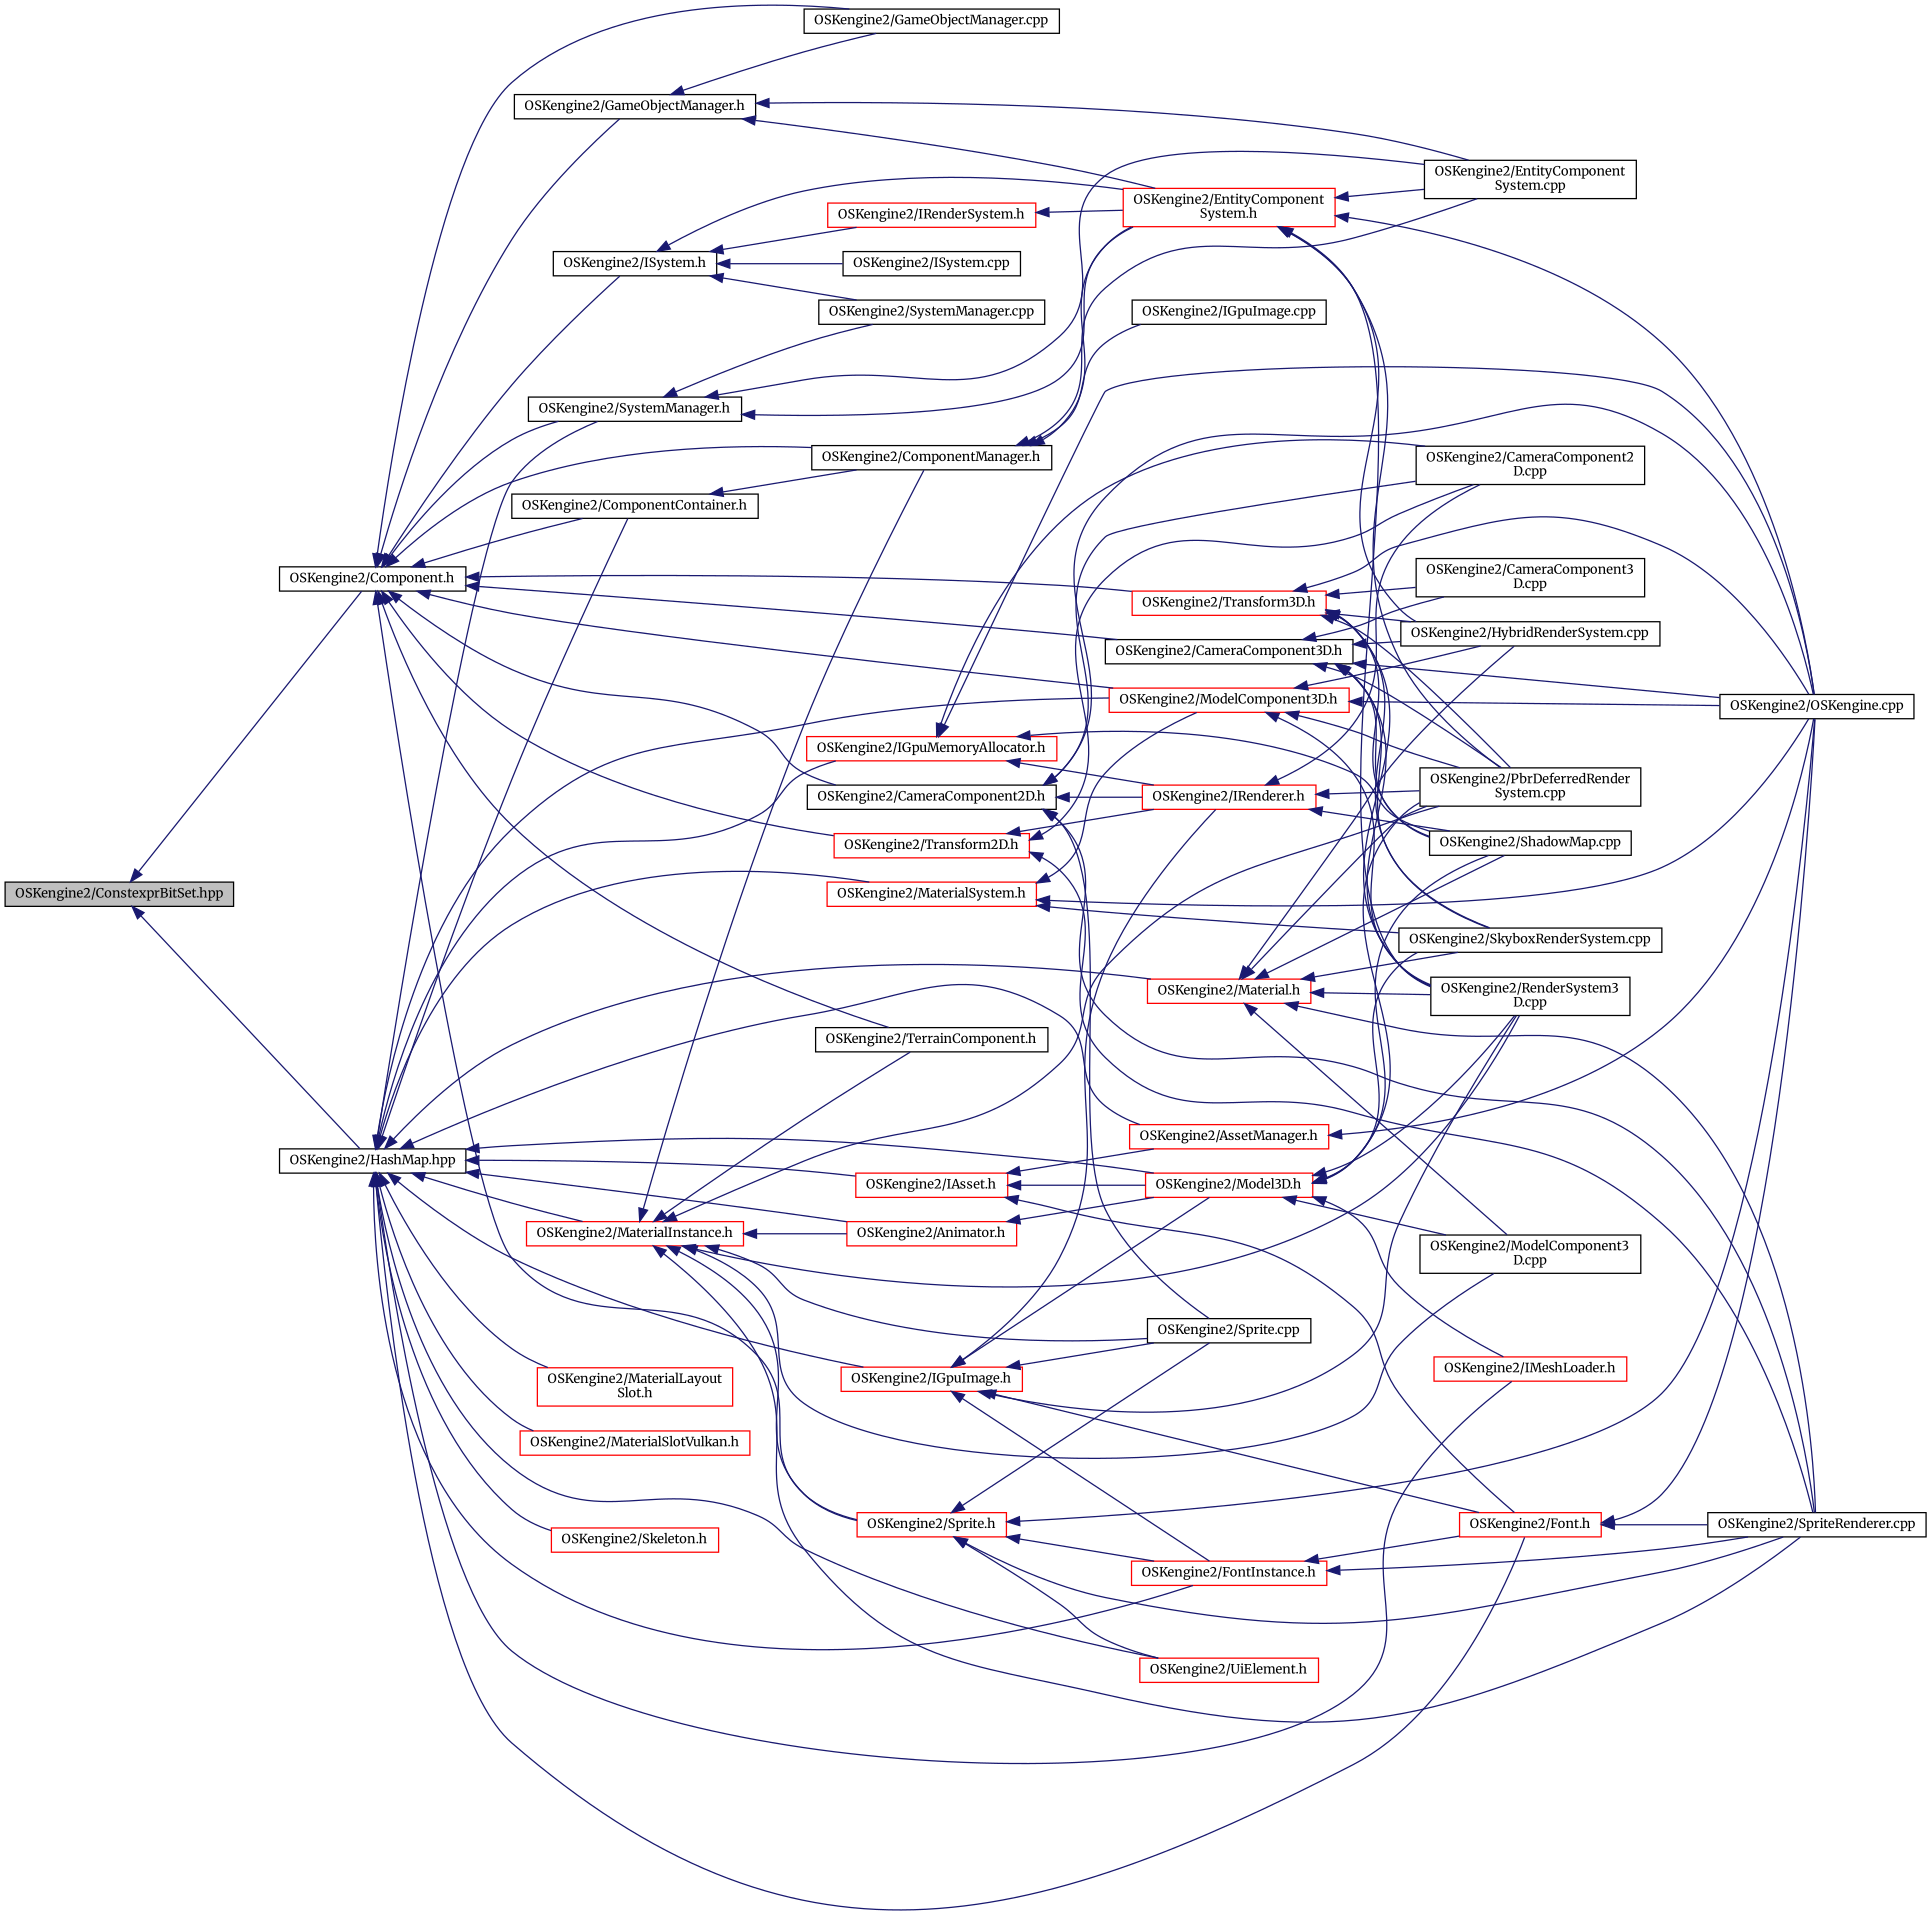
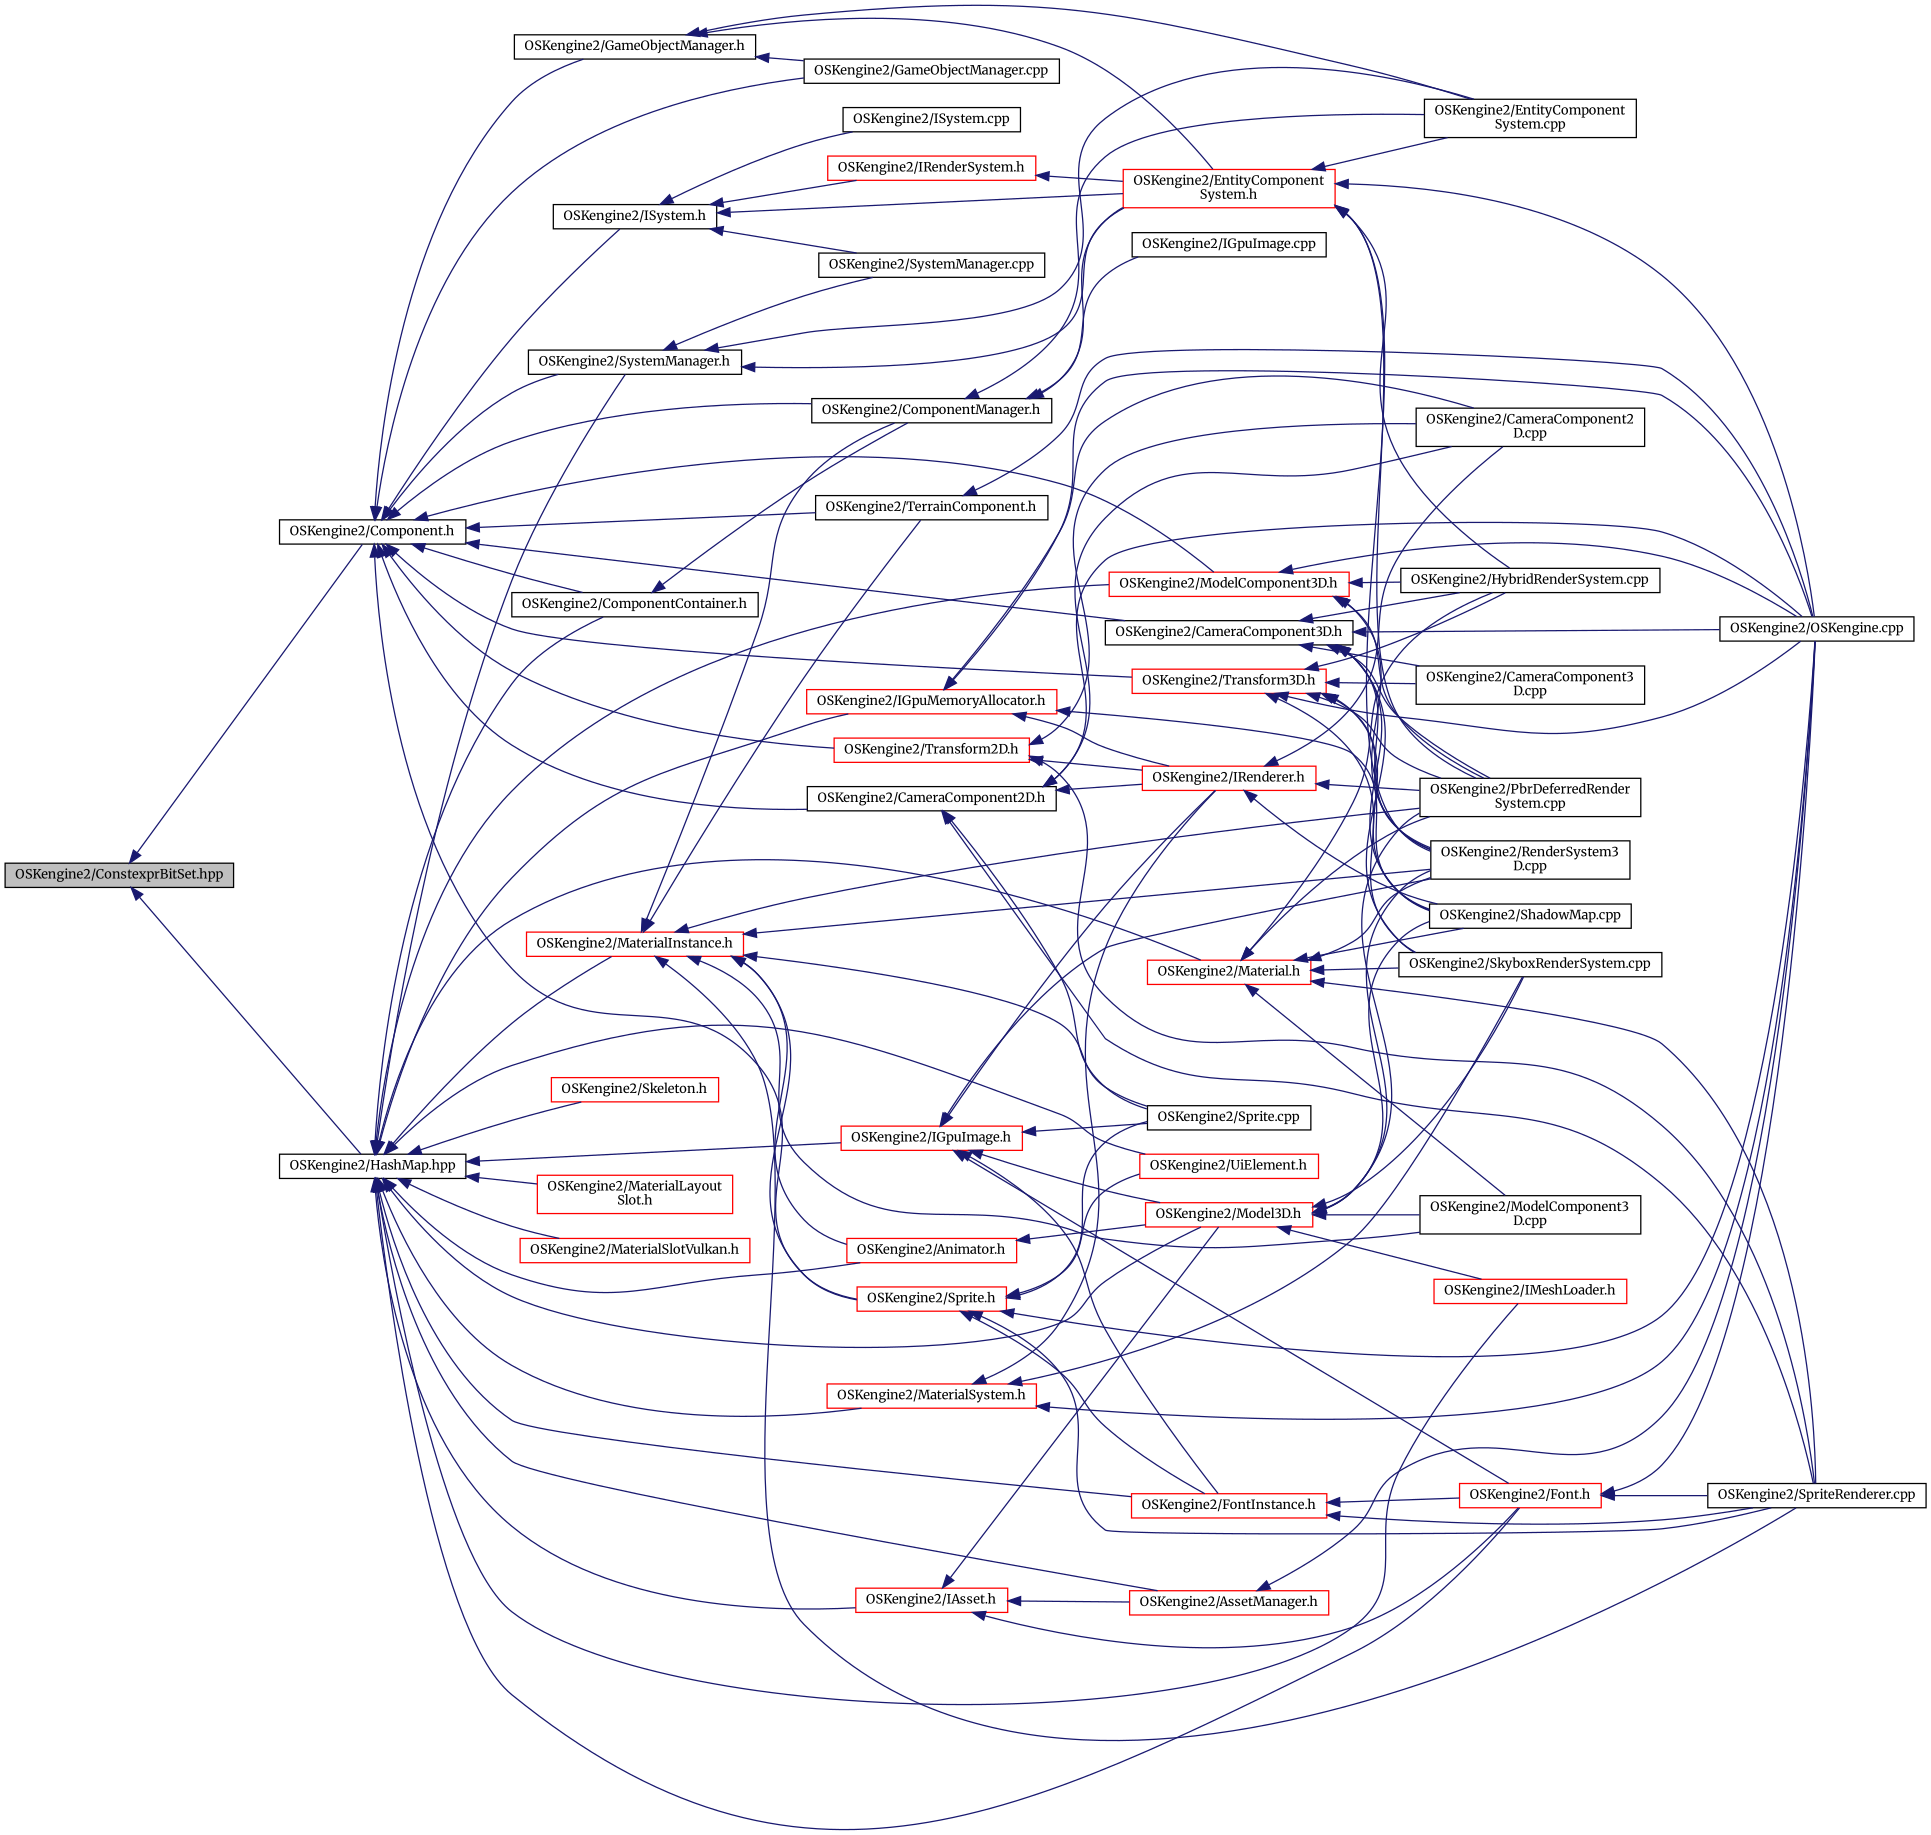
none -> (1436, 354)
(1095, 788) -> (1088, 1089)
